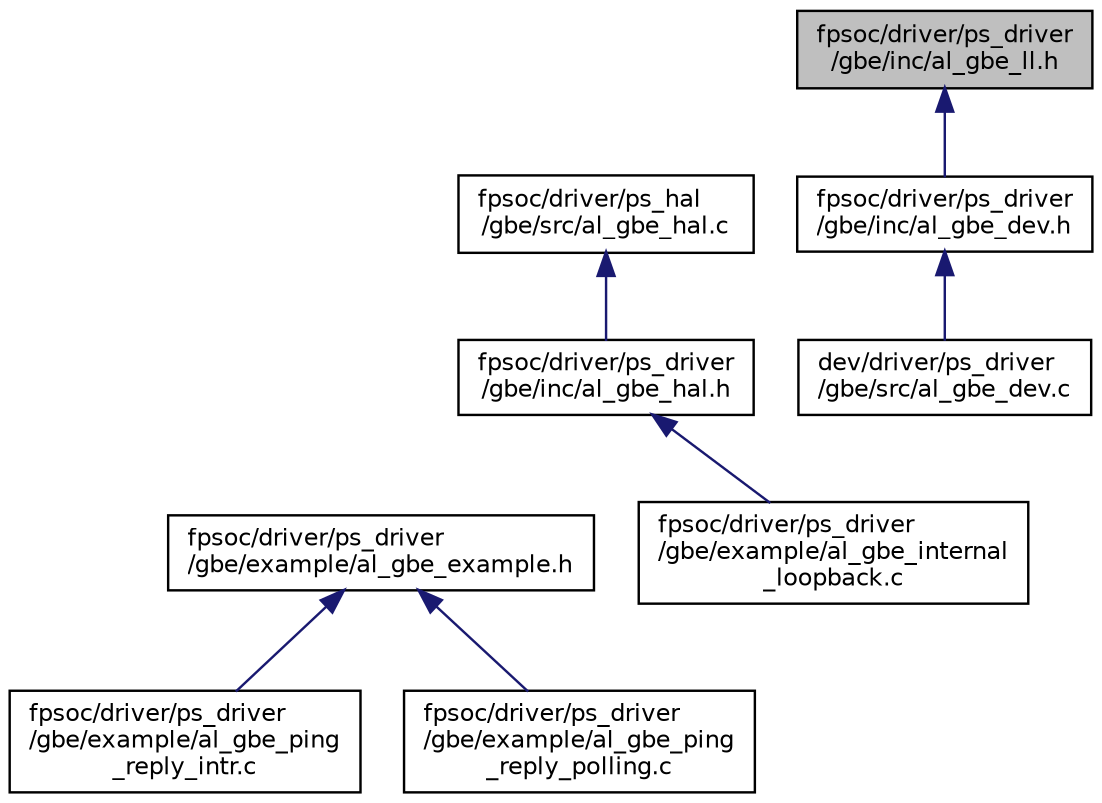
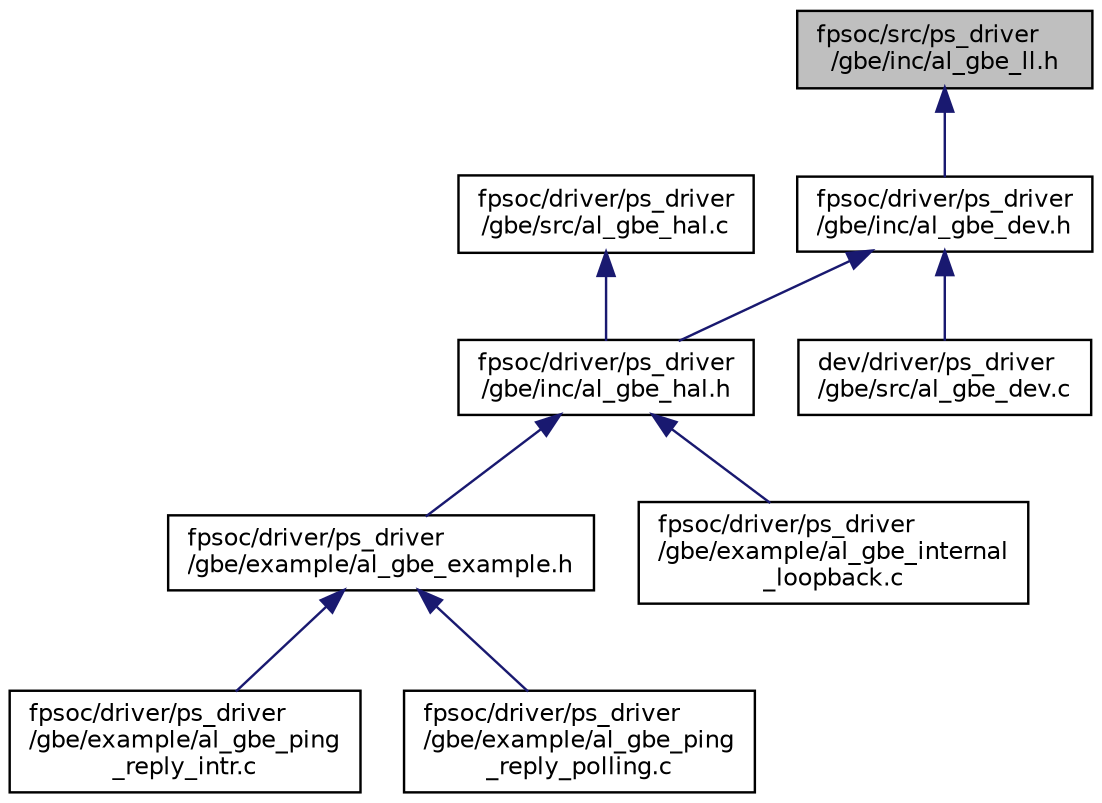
(945, 50) -> (945, 50)
(606, 214) -> (606, 214)
none -> (764, 301)
none -> (483, 473)
